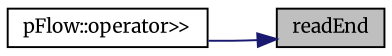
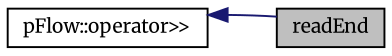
(233, 41) -> (252, 15)
